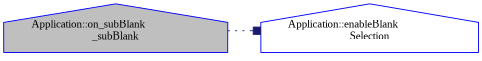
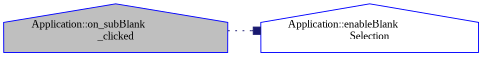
(116, 31) -> (116, 31)
